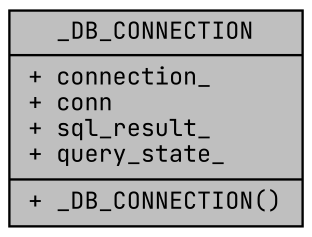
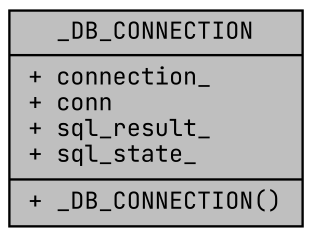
(128, 155) -> (114, 155)
